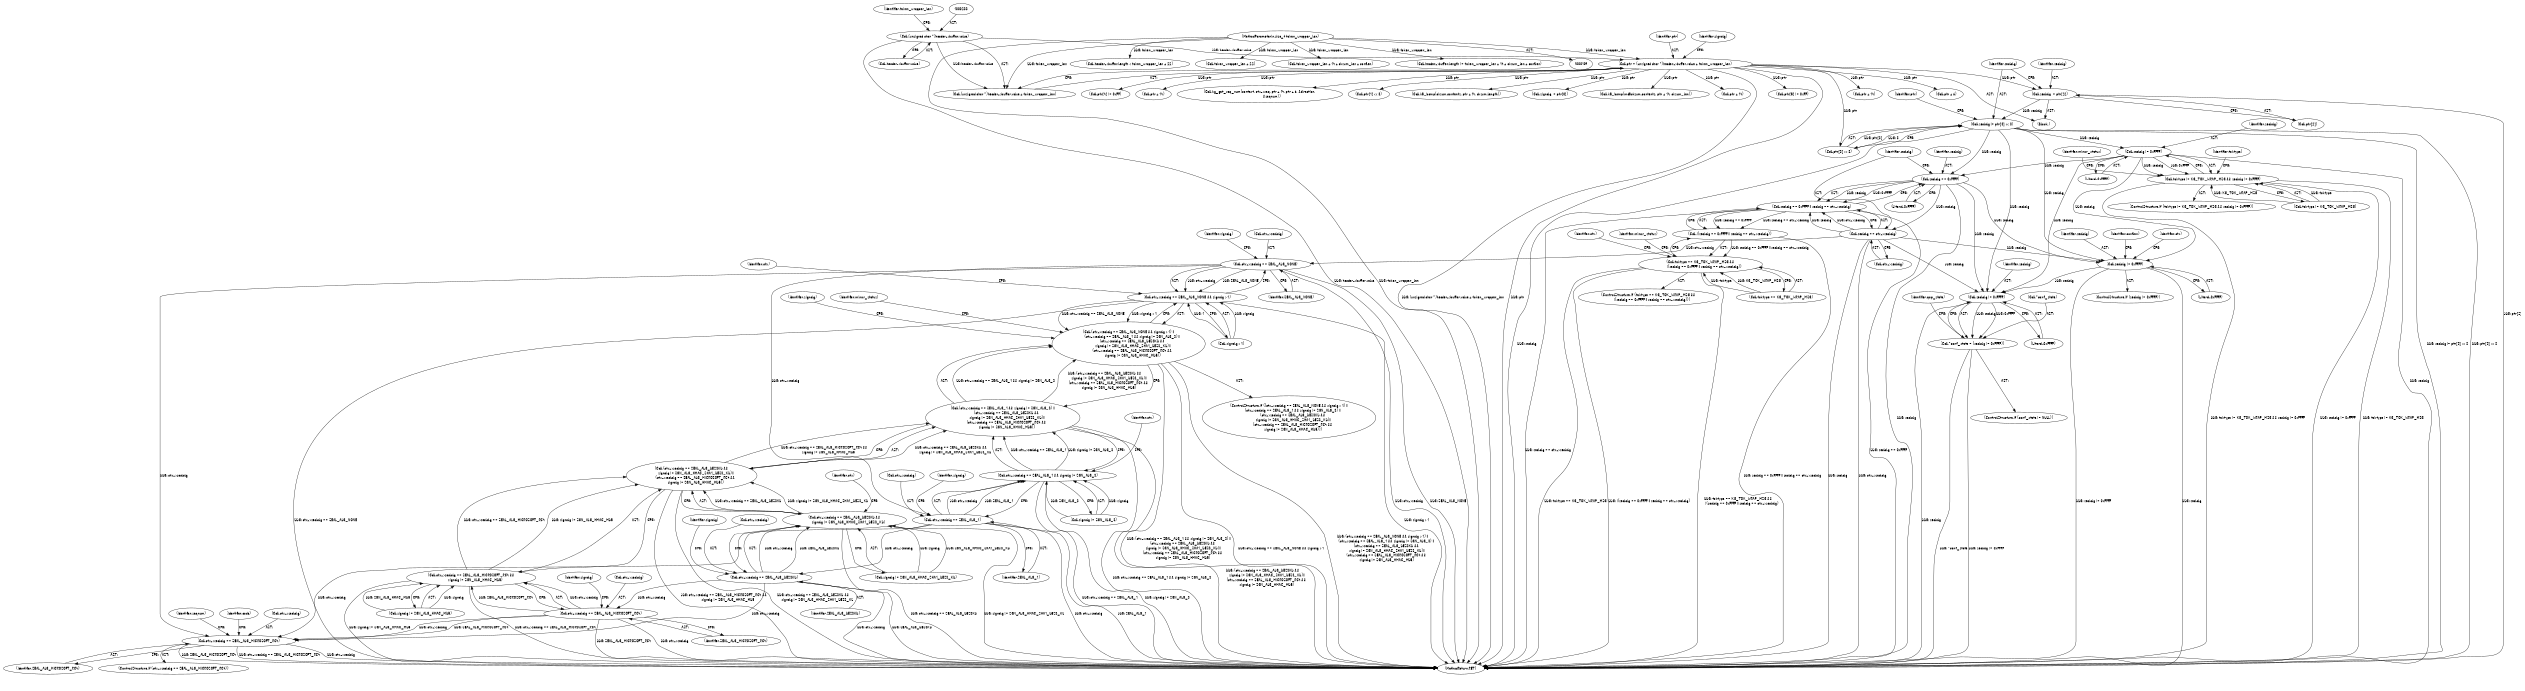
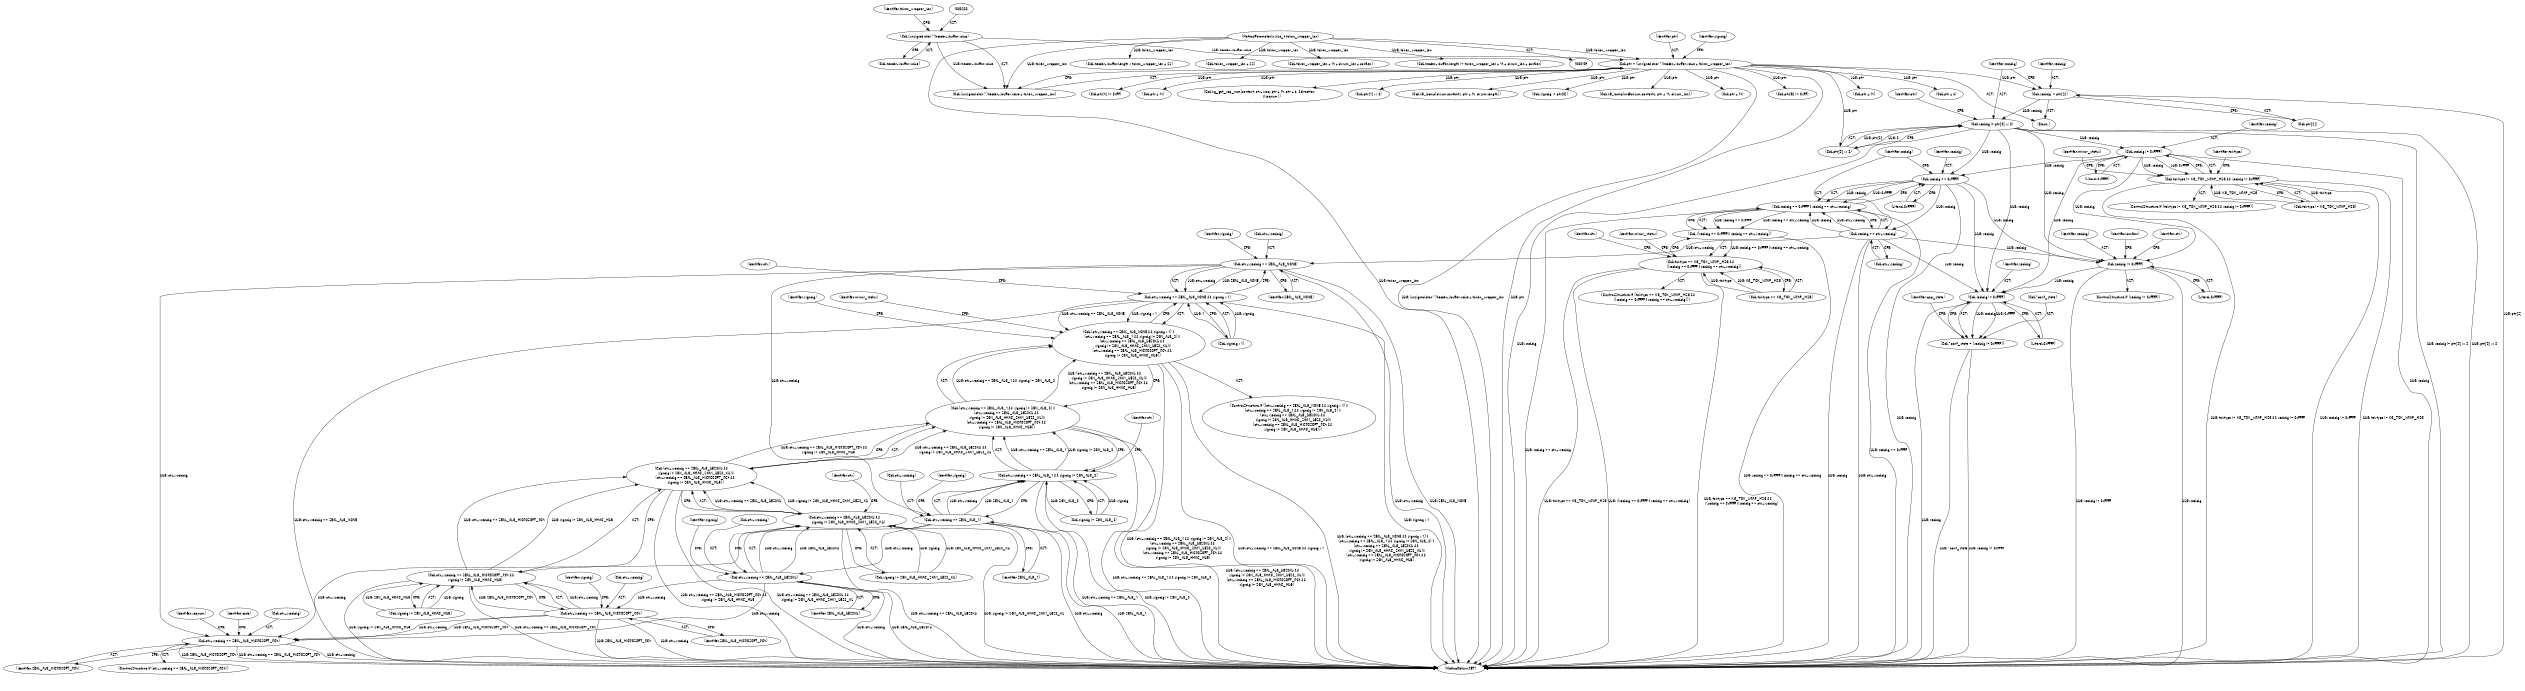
(1285, 223) -> none
(2019, 418) -> none
none -> (843, 588)
